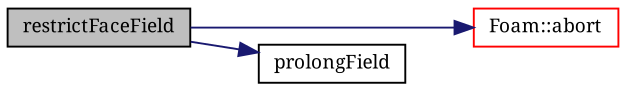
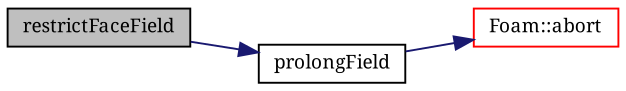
(322, 28) -> (430, 47)
